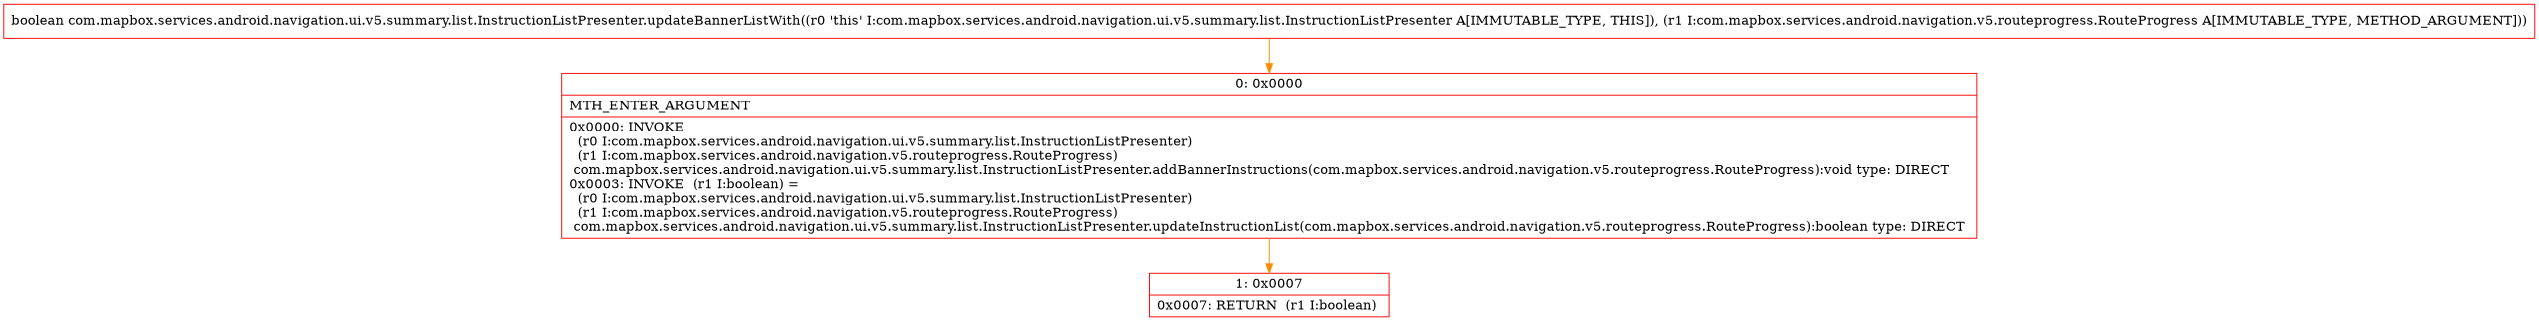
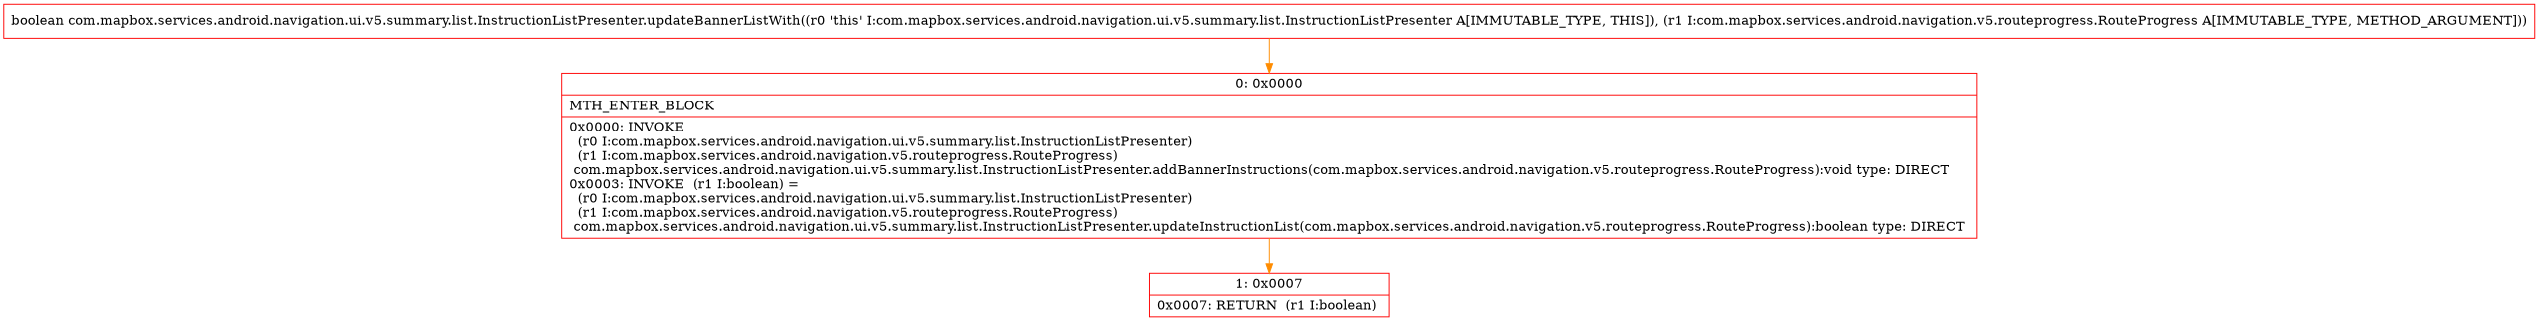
(660, 106) -> (642, 106)
